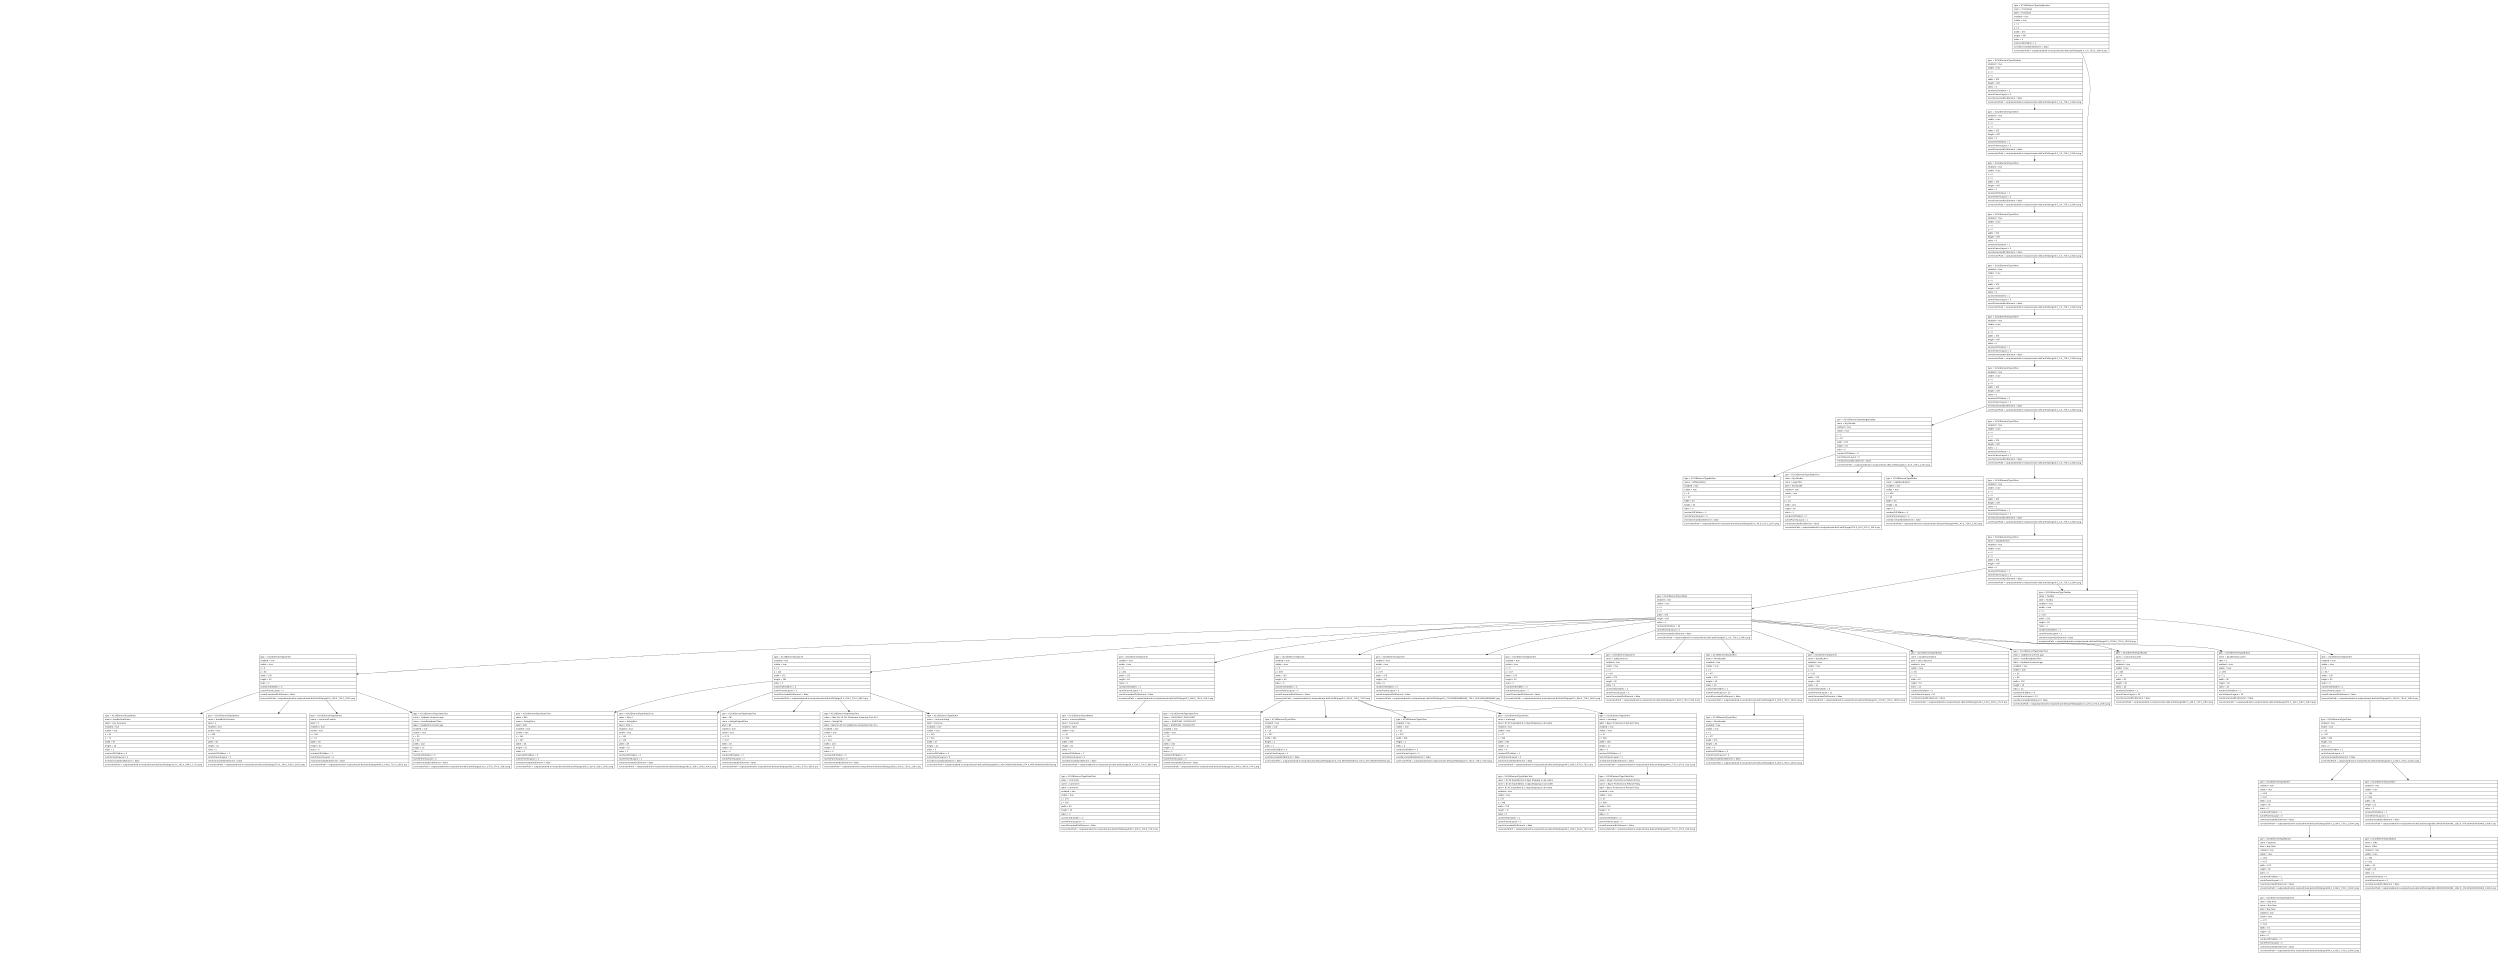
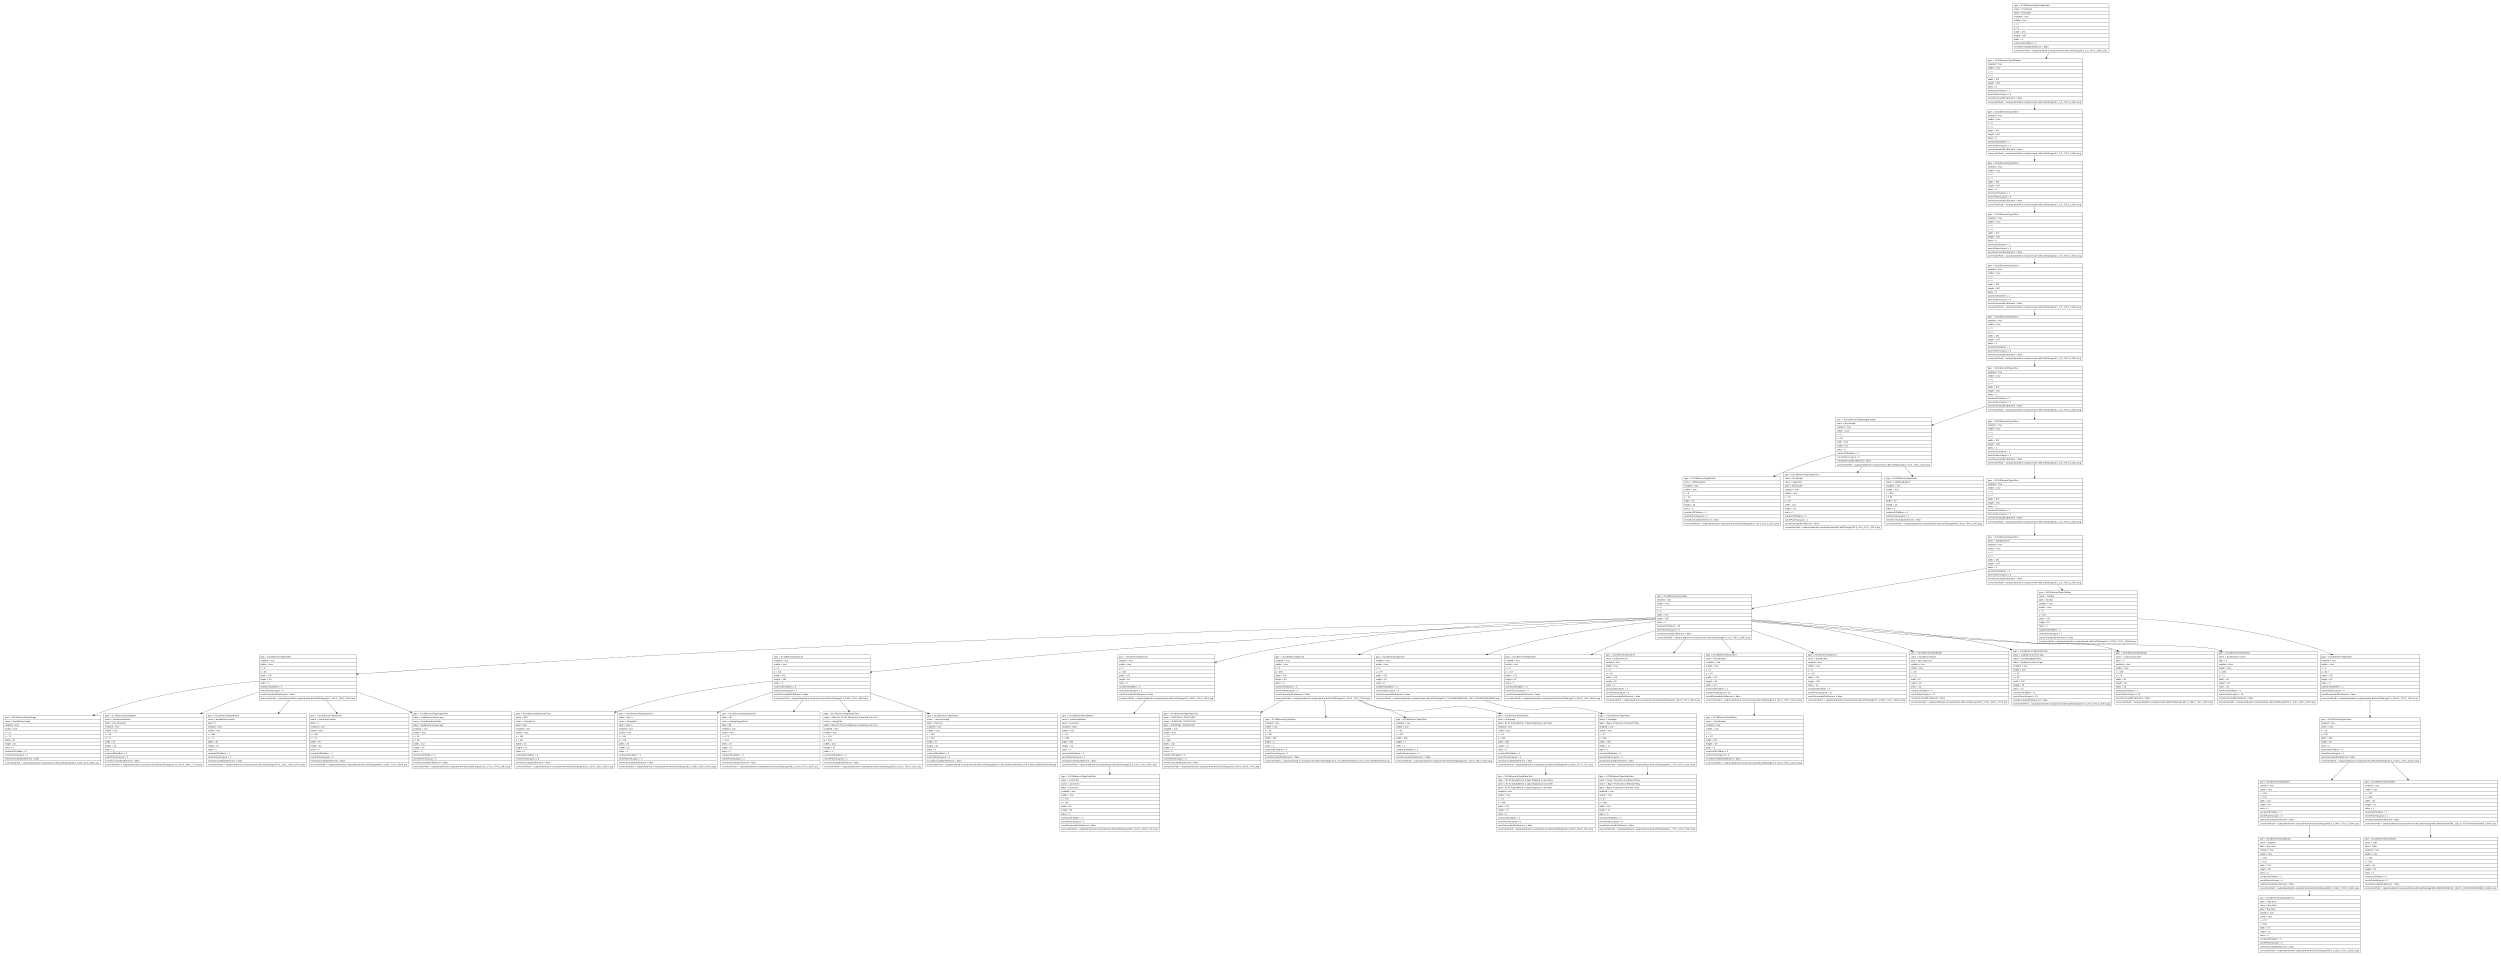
(2087, 320) -> (2048, 55)
none -> (52, 740)
